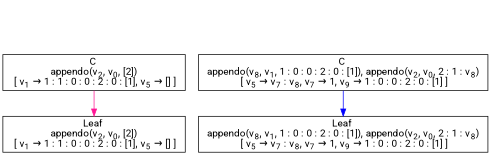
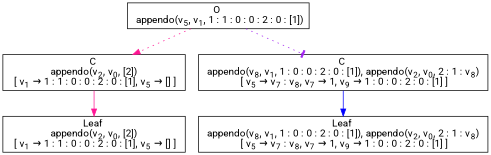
none -> (218, 16)
